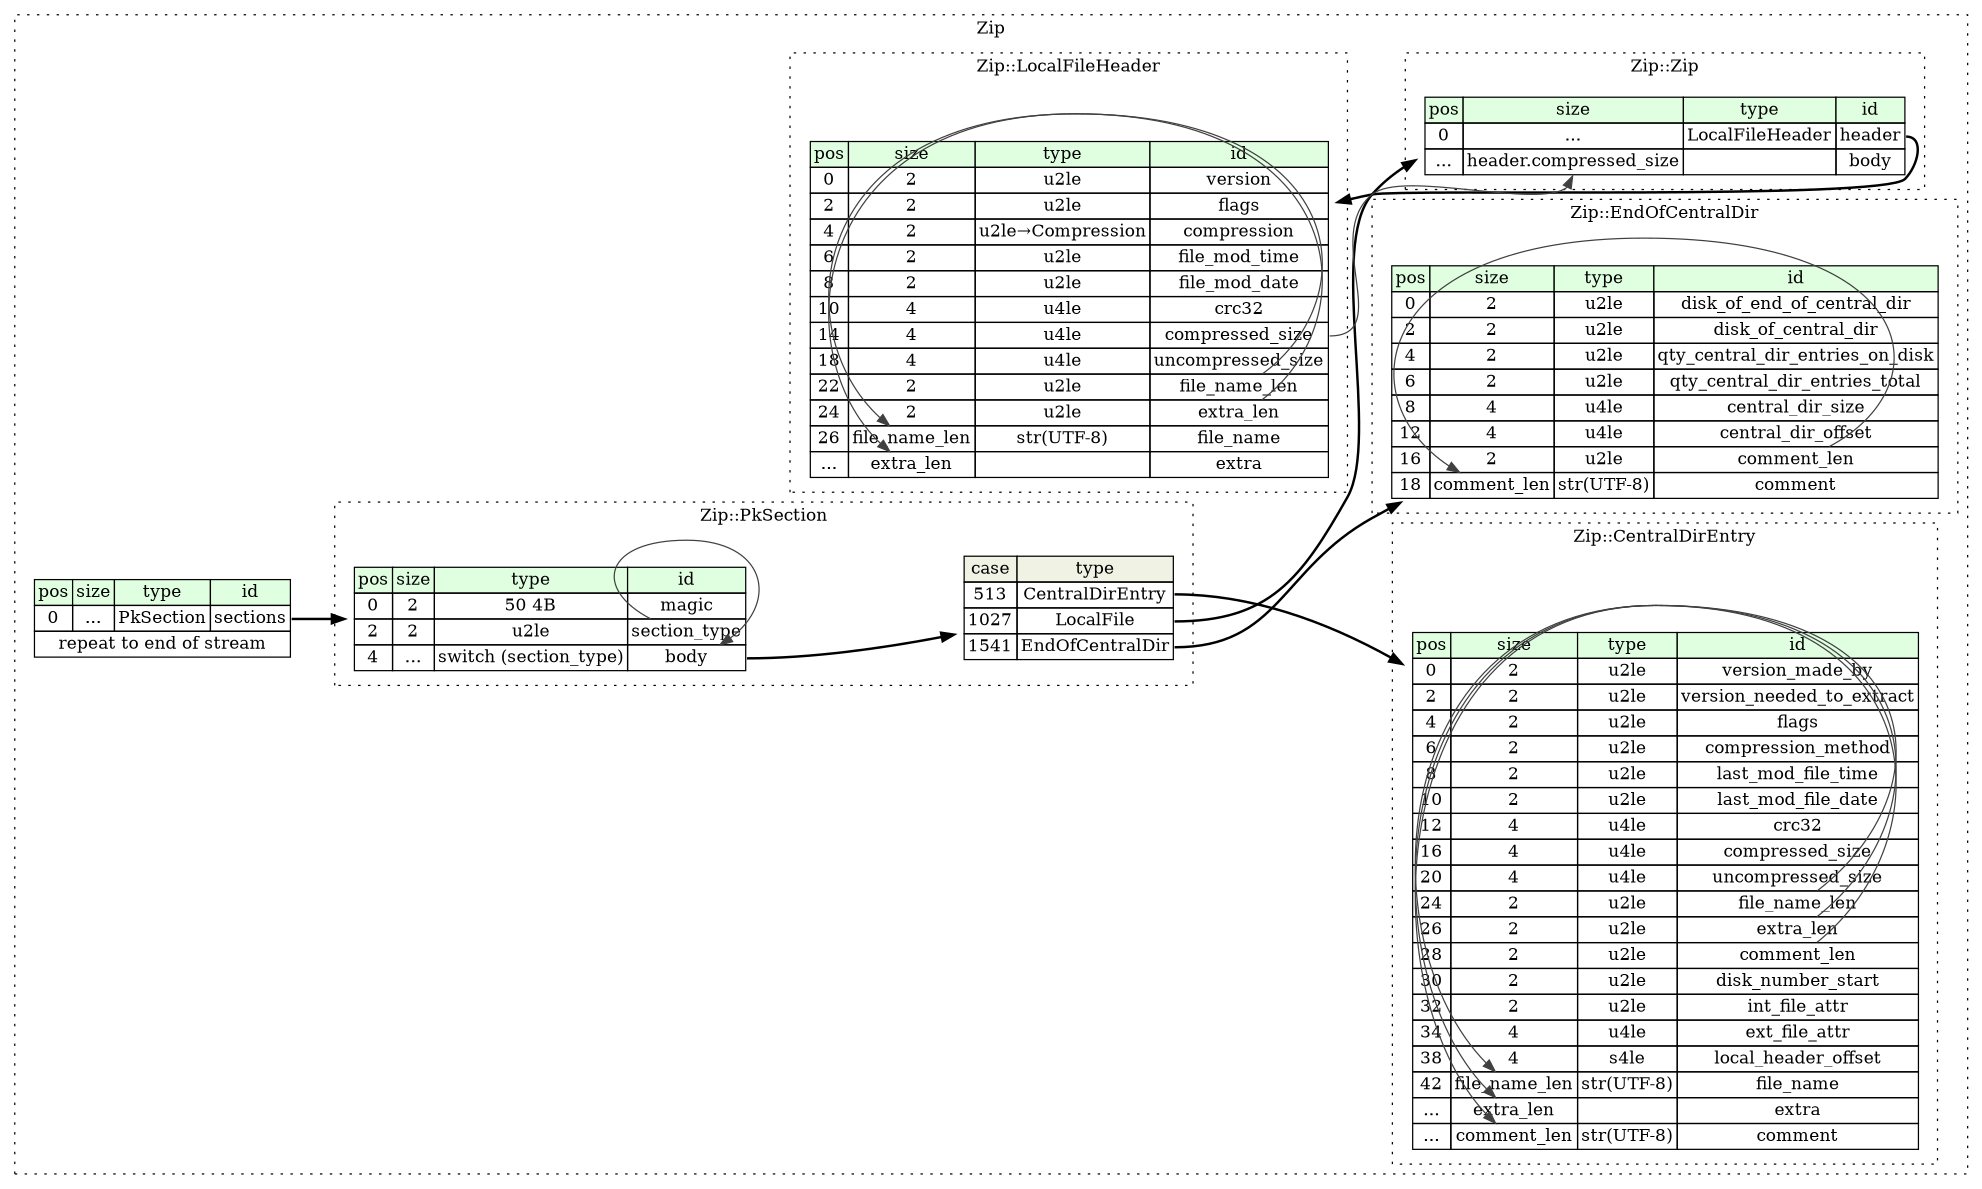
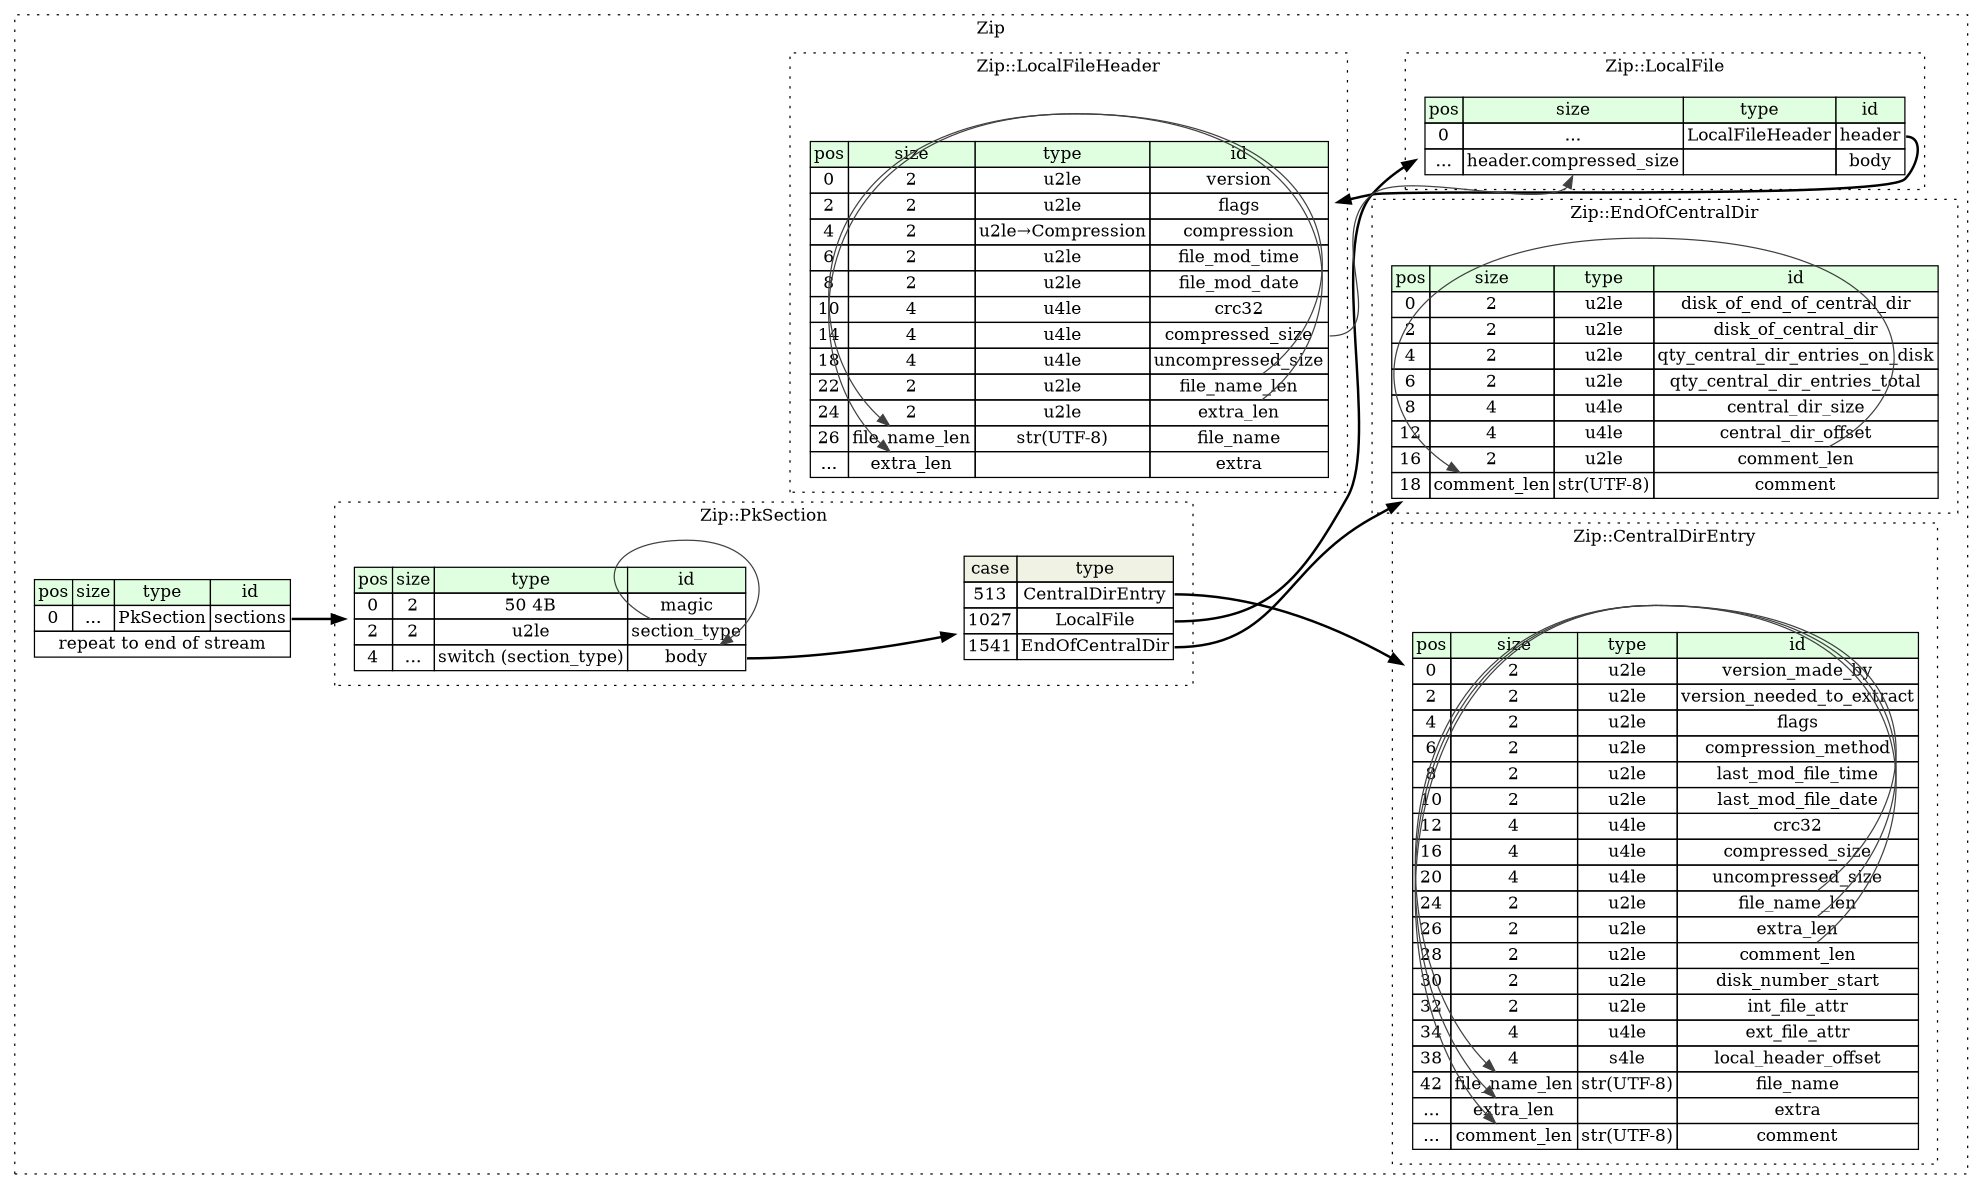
(1665, 67) -> (1665, 67)
